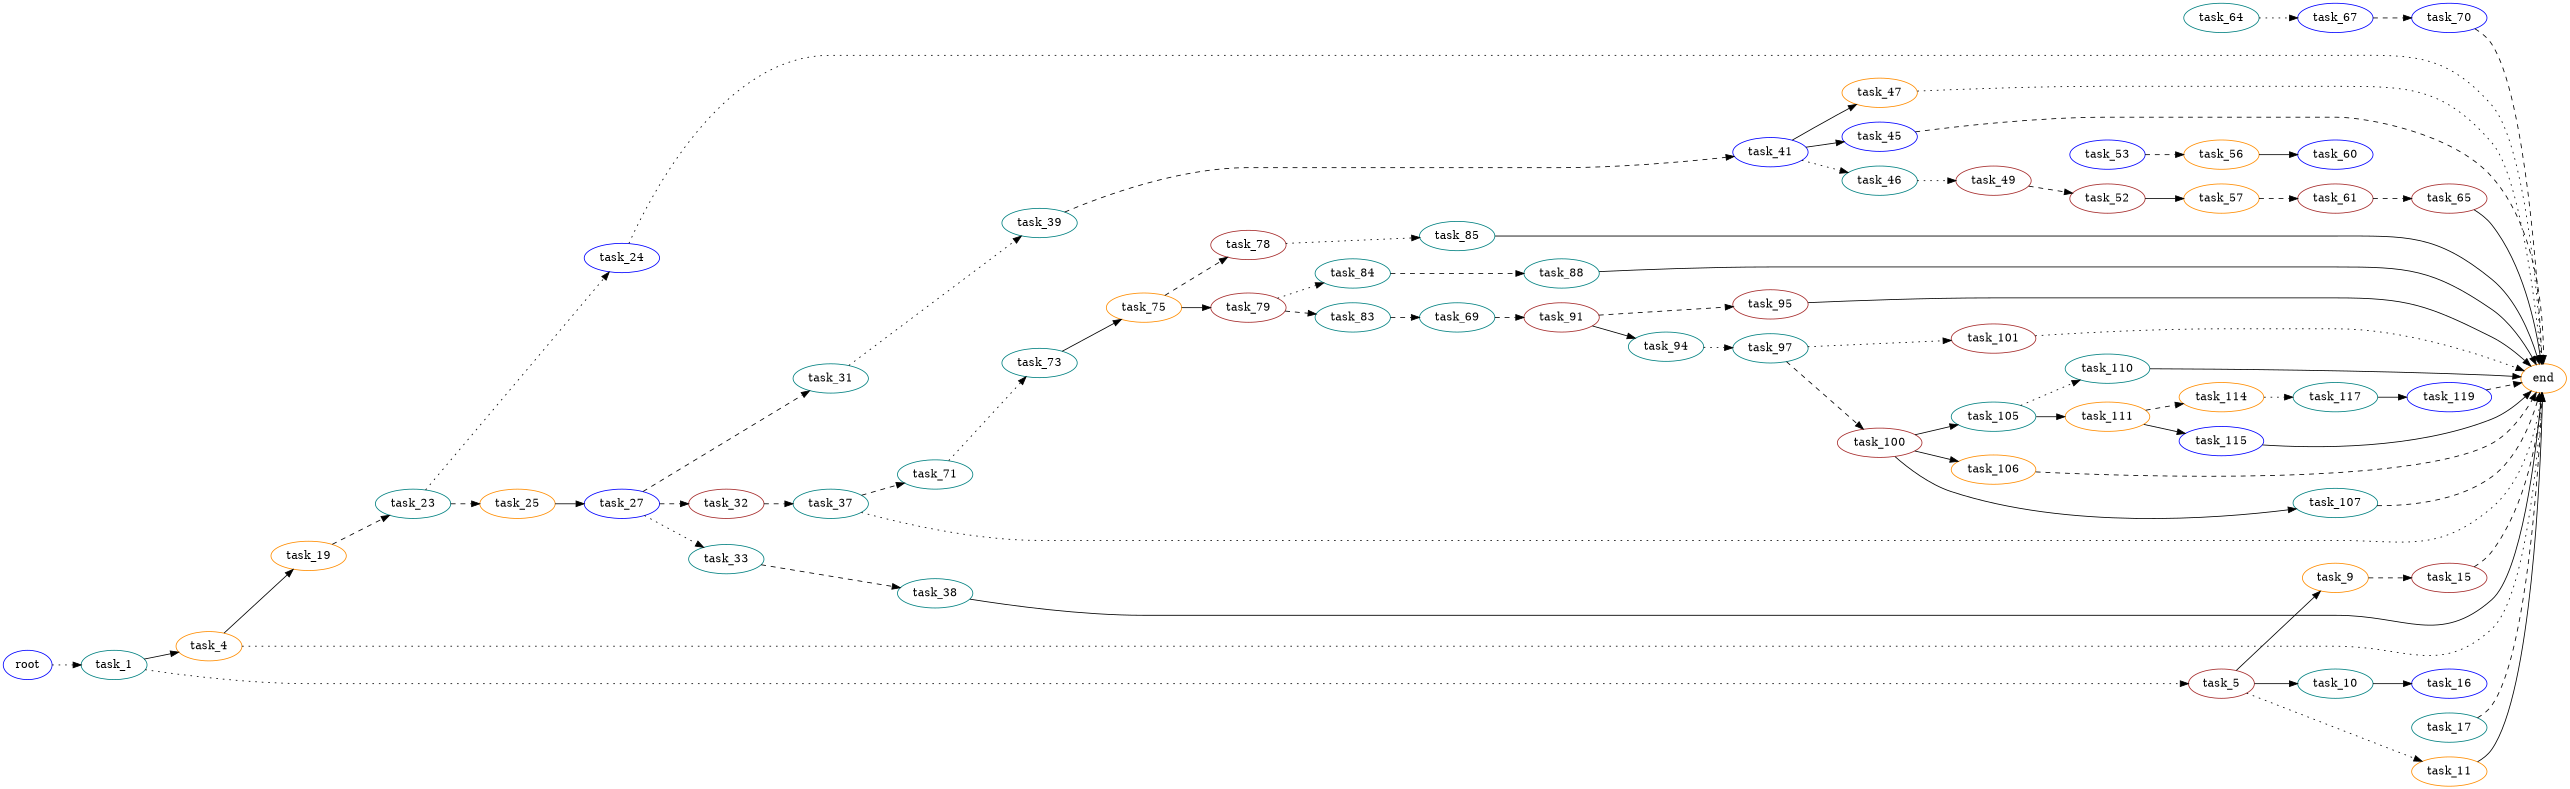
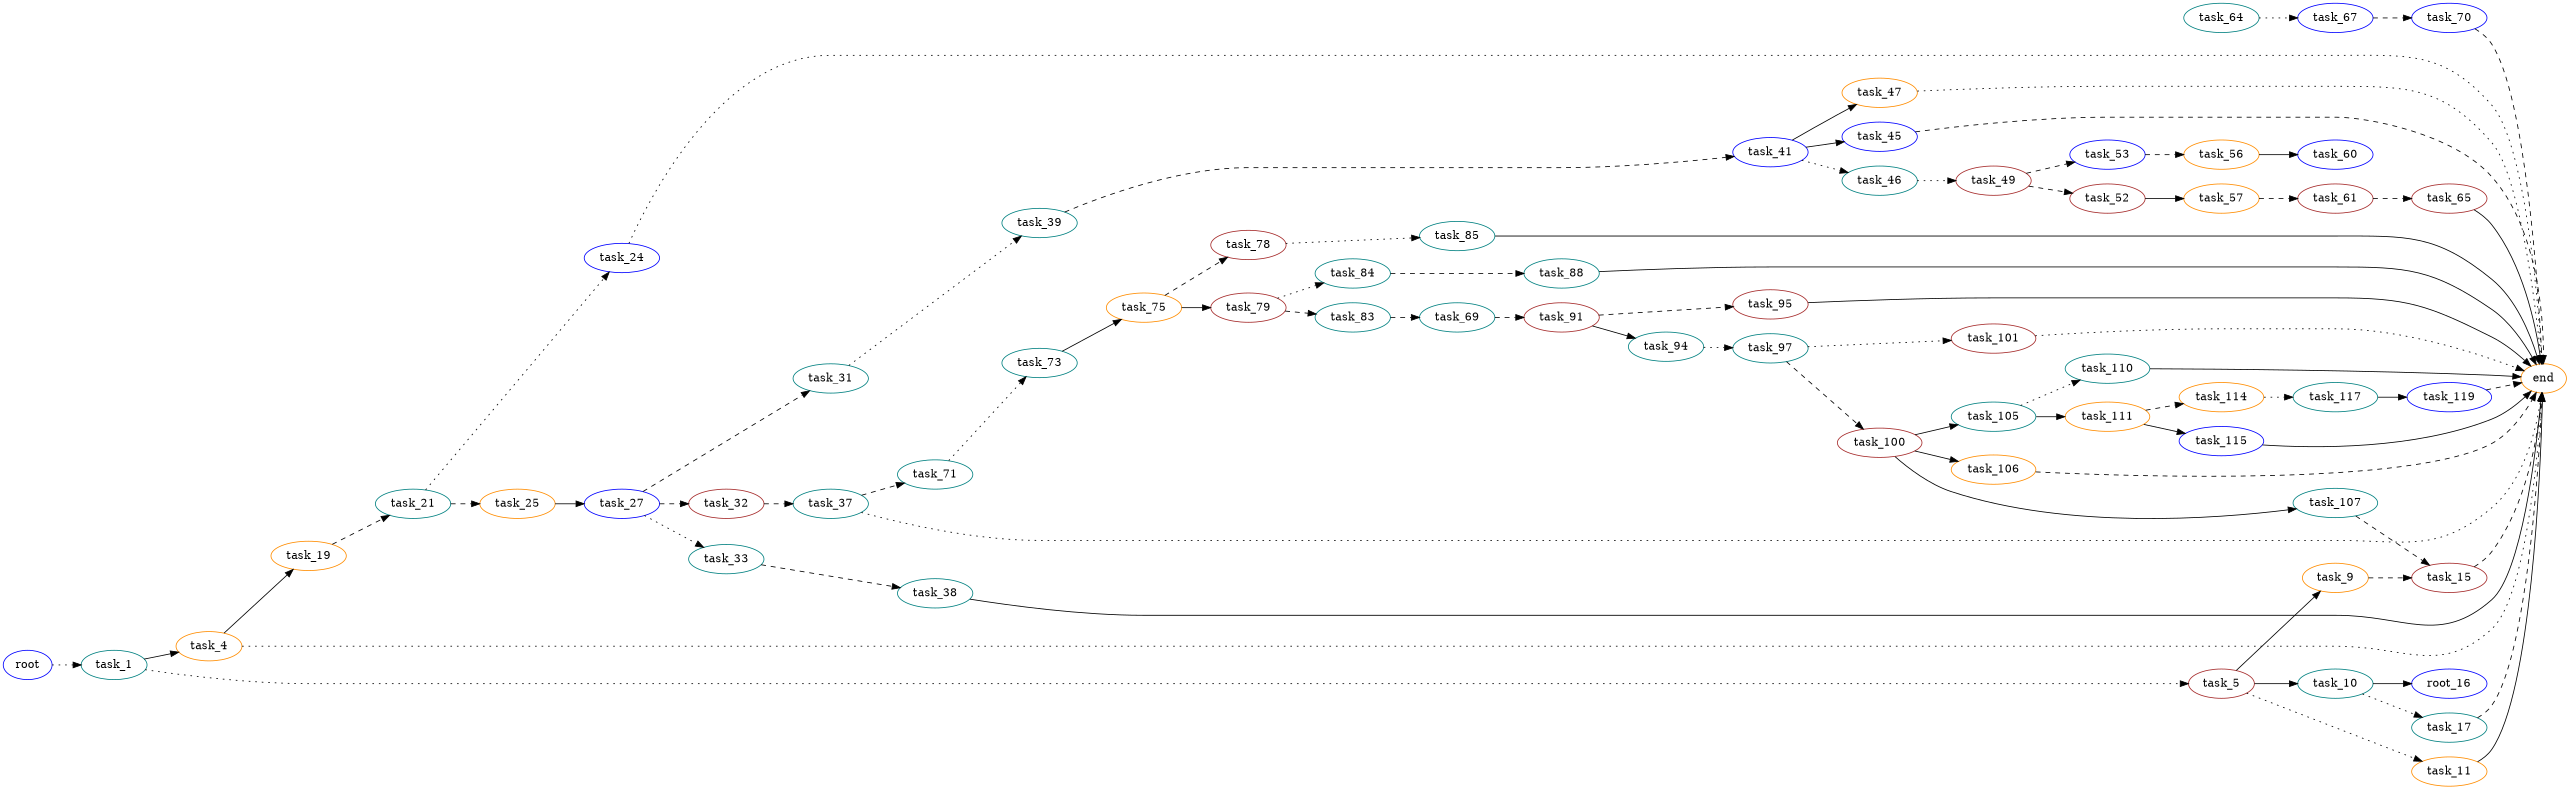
none -> (2046, 169)
(2479, 485) -> (2386, 536)
(413, 504) -> (413, 504)
(2449, 684) -> (2449, 684)
none -> (2389, 704)
